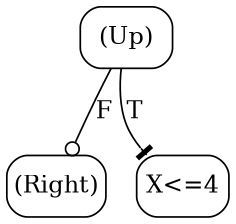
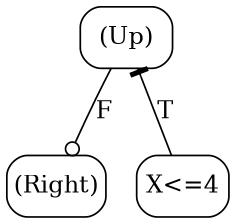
(122, 111) -> (156, 116)
